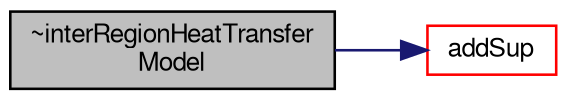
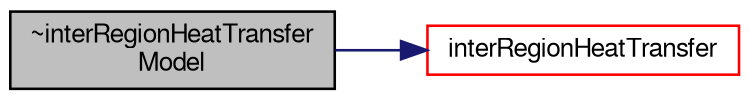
(492, 50) -> (583, 50)
